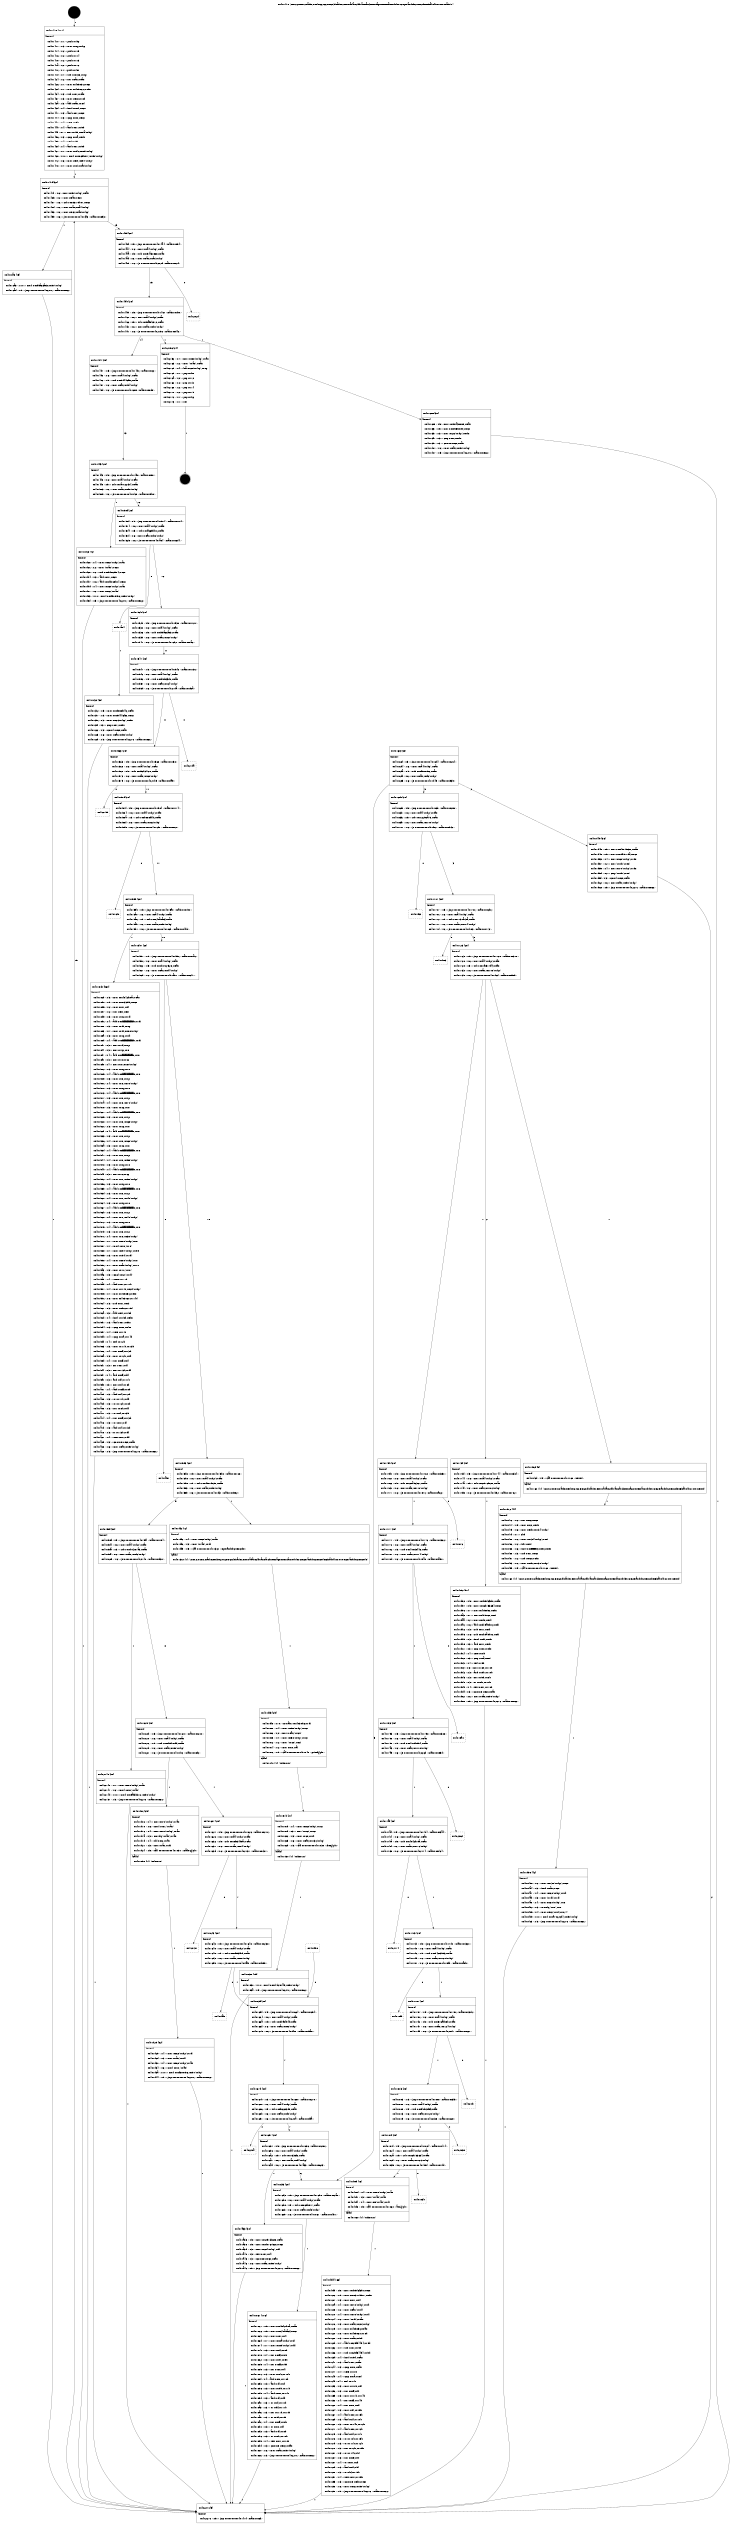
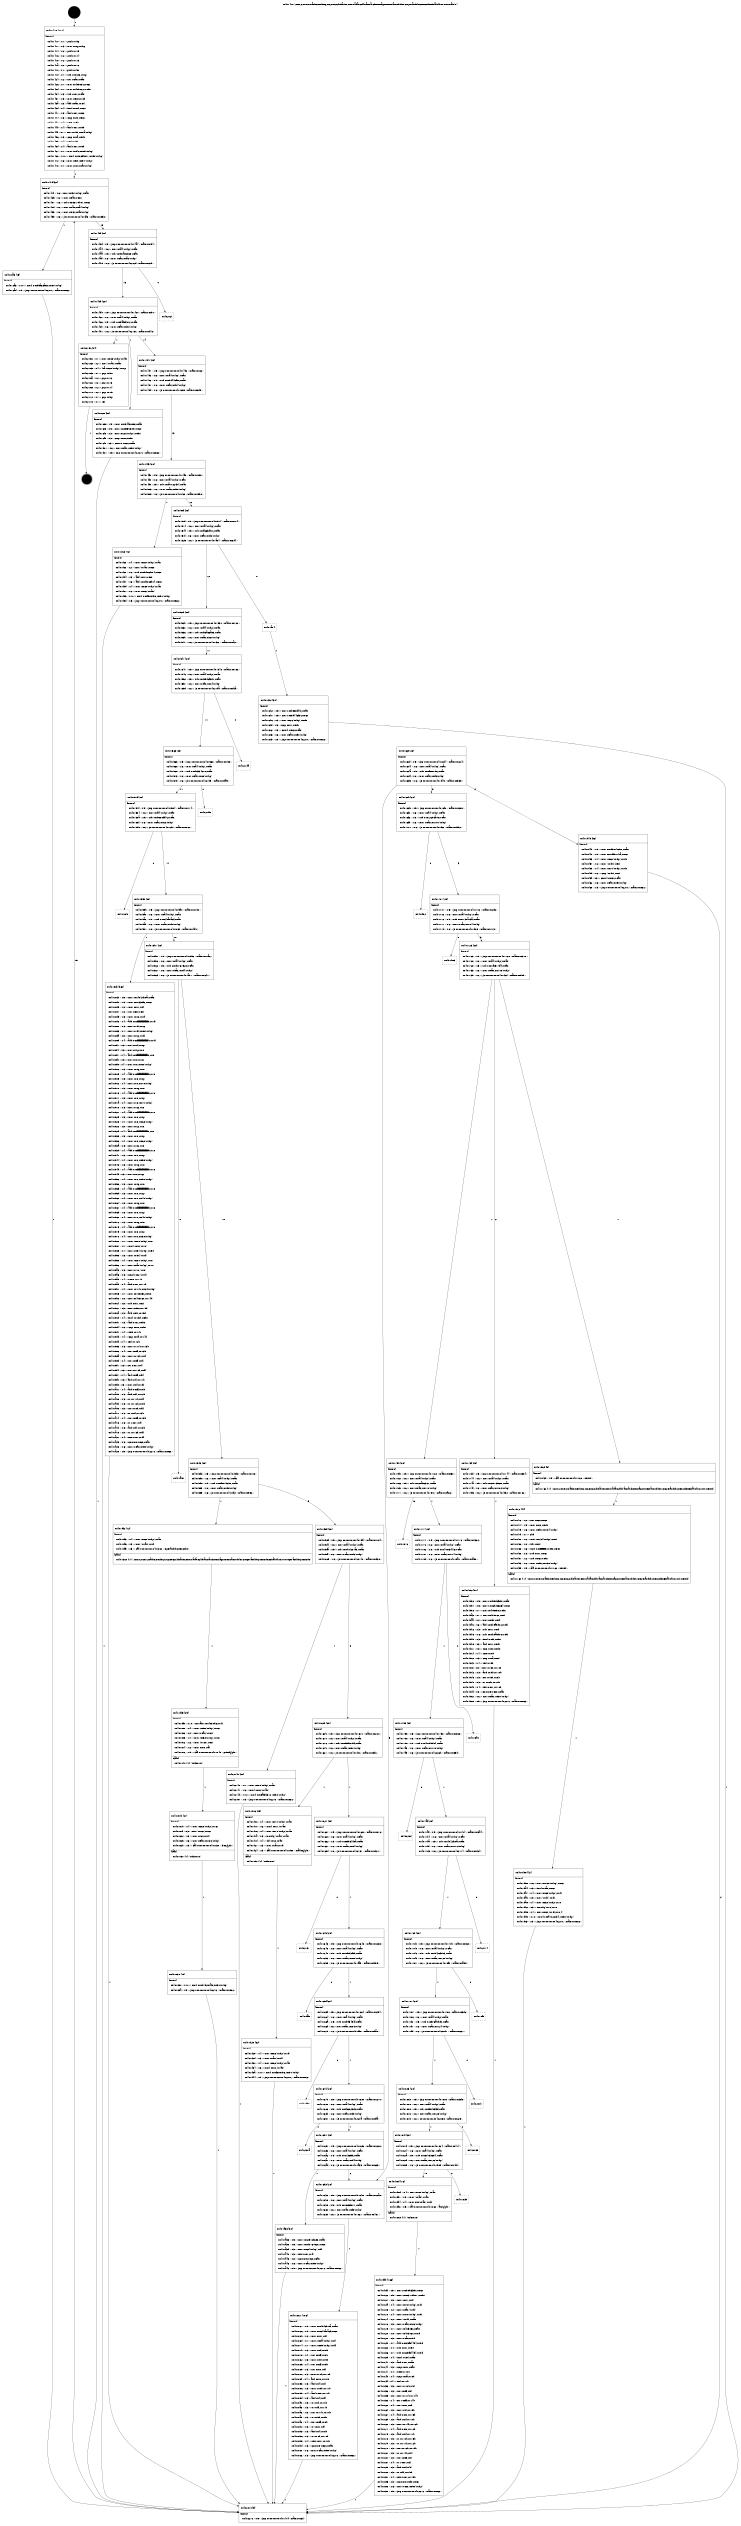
(448, 1501) -> (414, 1501)
(314, 1975) -> (322, 2067)
(398, 2174) -> (426, 2174)
